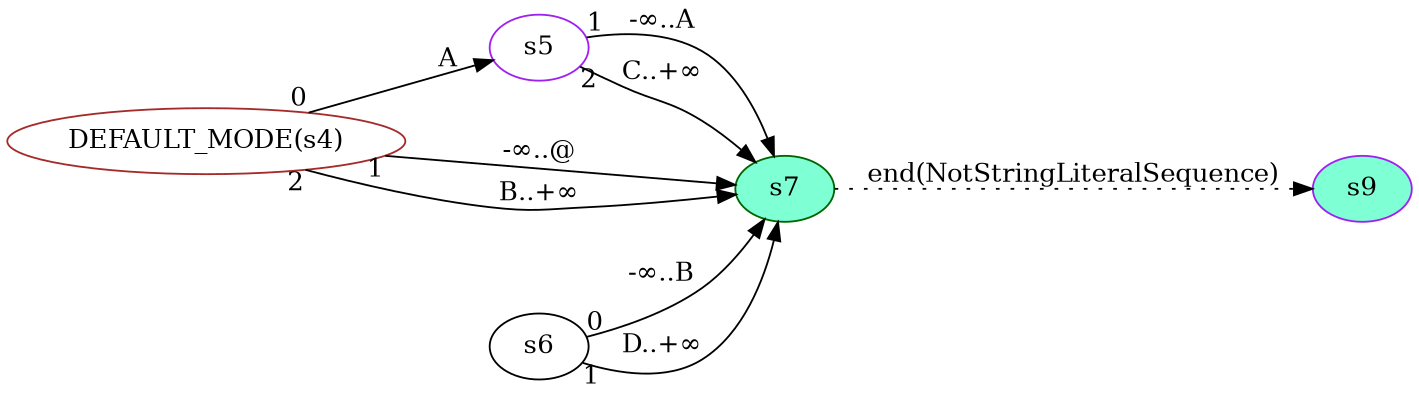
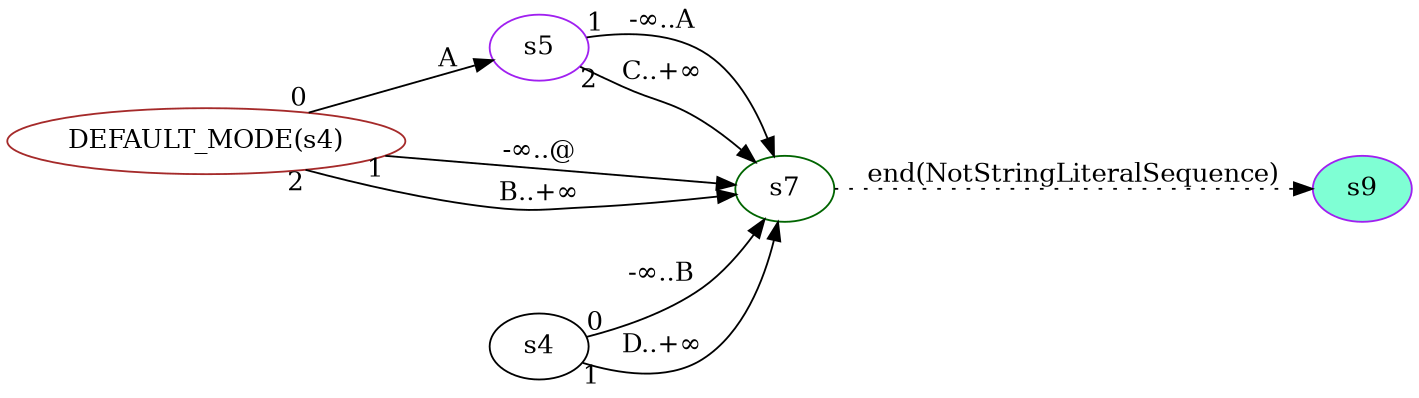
(785, 189) -> (785, 189)
(539, 346) -> (539, 346)
